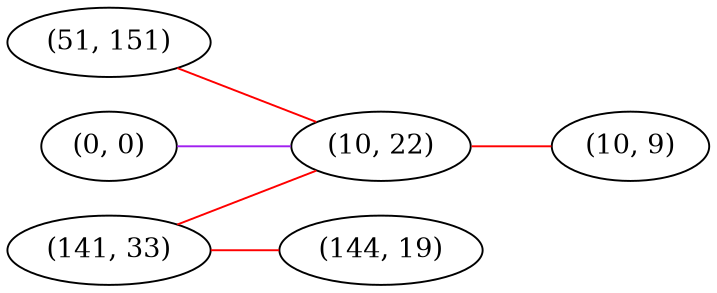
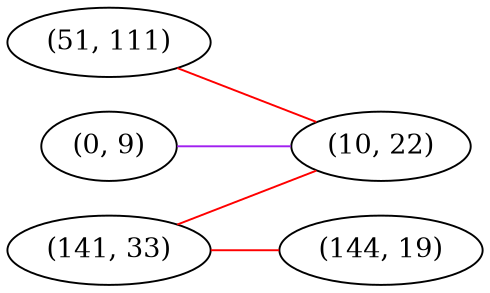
(109, 42) -> (109, 42)
(109, 146) -> (109, 146)
(630, 146) -> none
